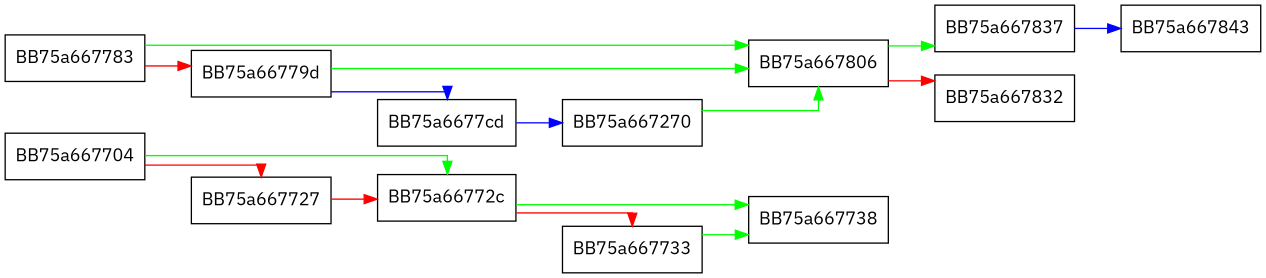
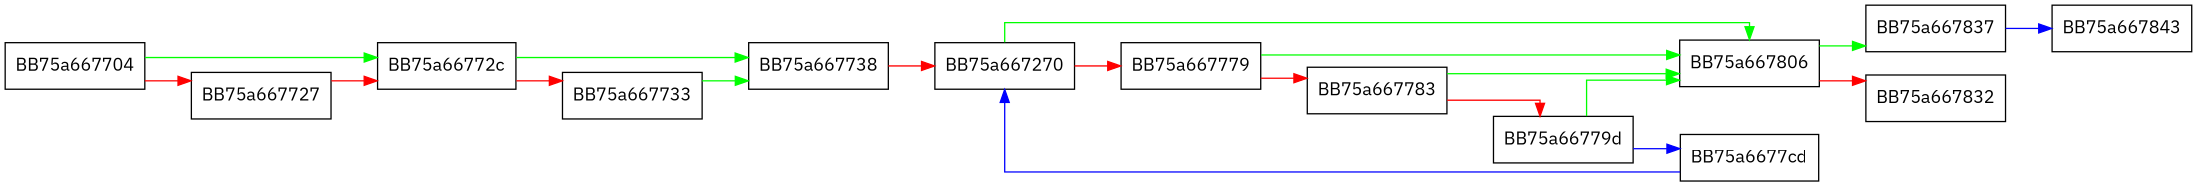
none -> (905, 66)
none -> (1191, 66)
